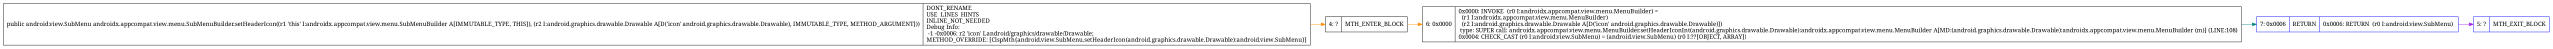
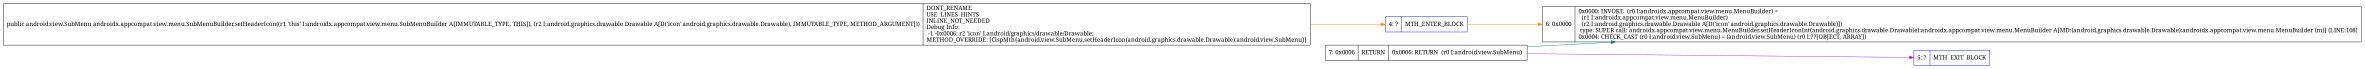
(1366, 24) -> (1426, 24)
(2247, 24) -> (1569, 44)
(2357, 24) -> (1426, 53)
